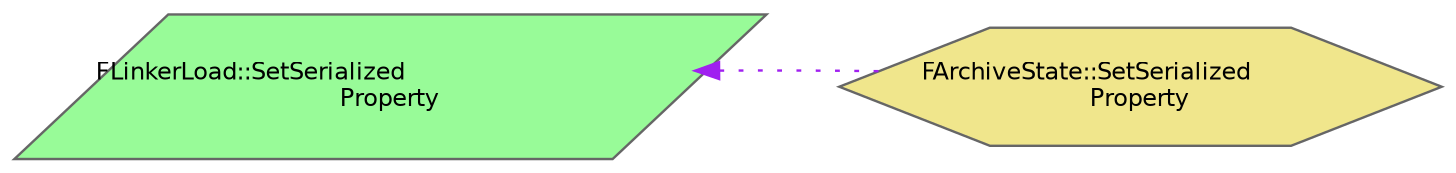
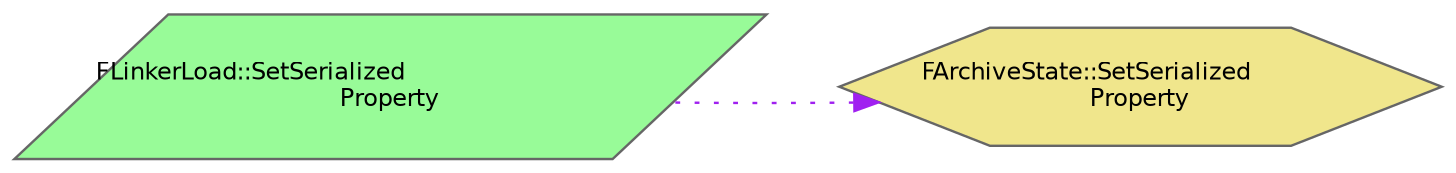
(799, 71) -> (758, 103)
